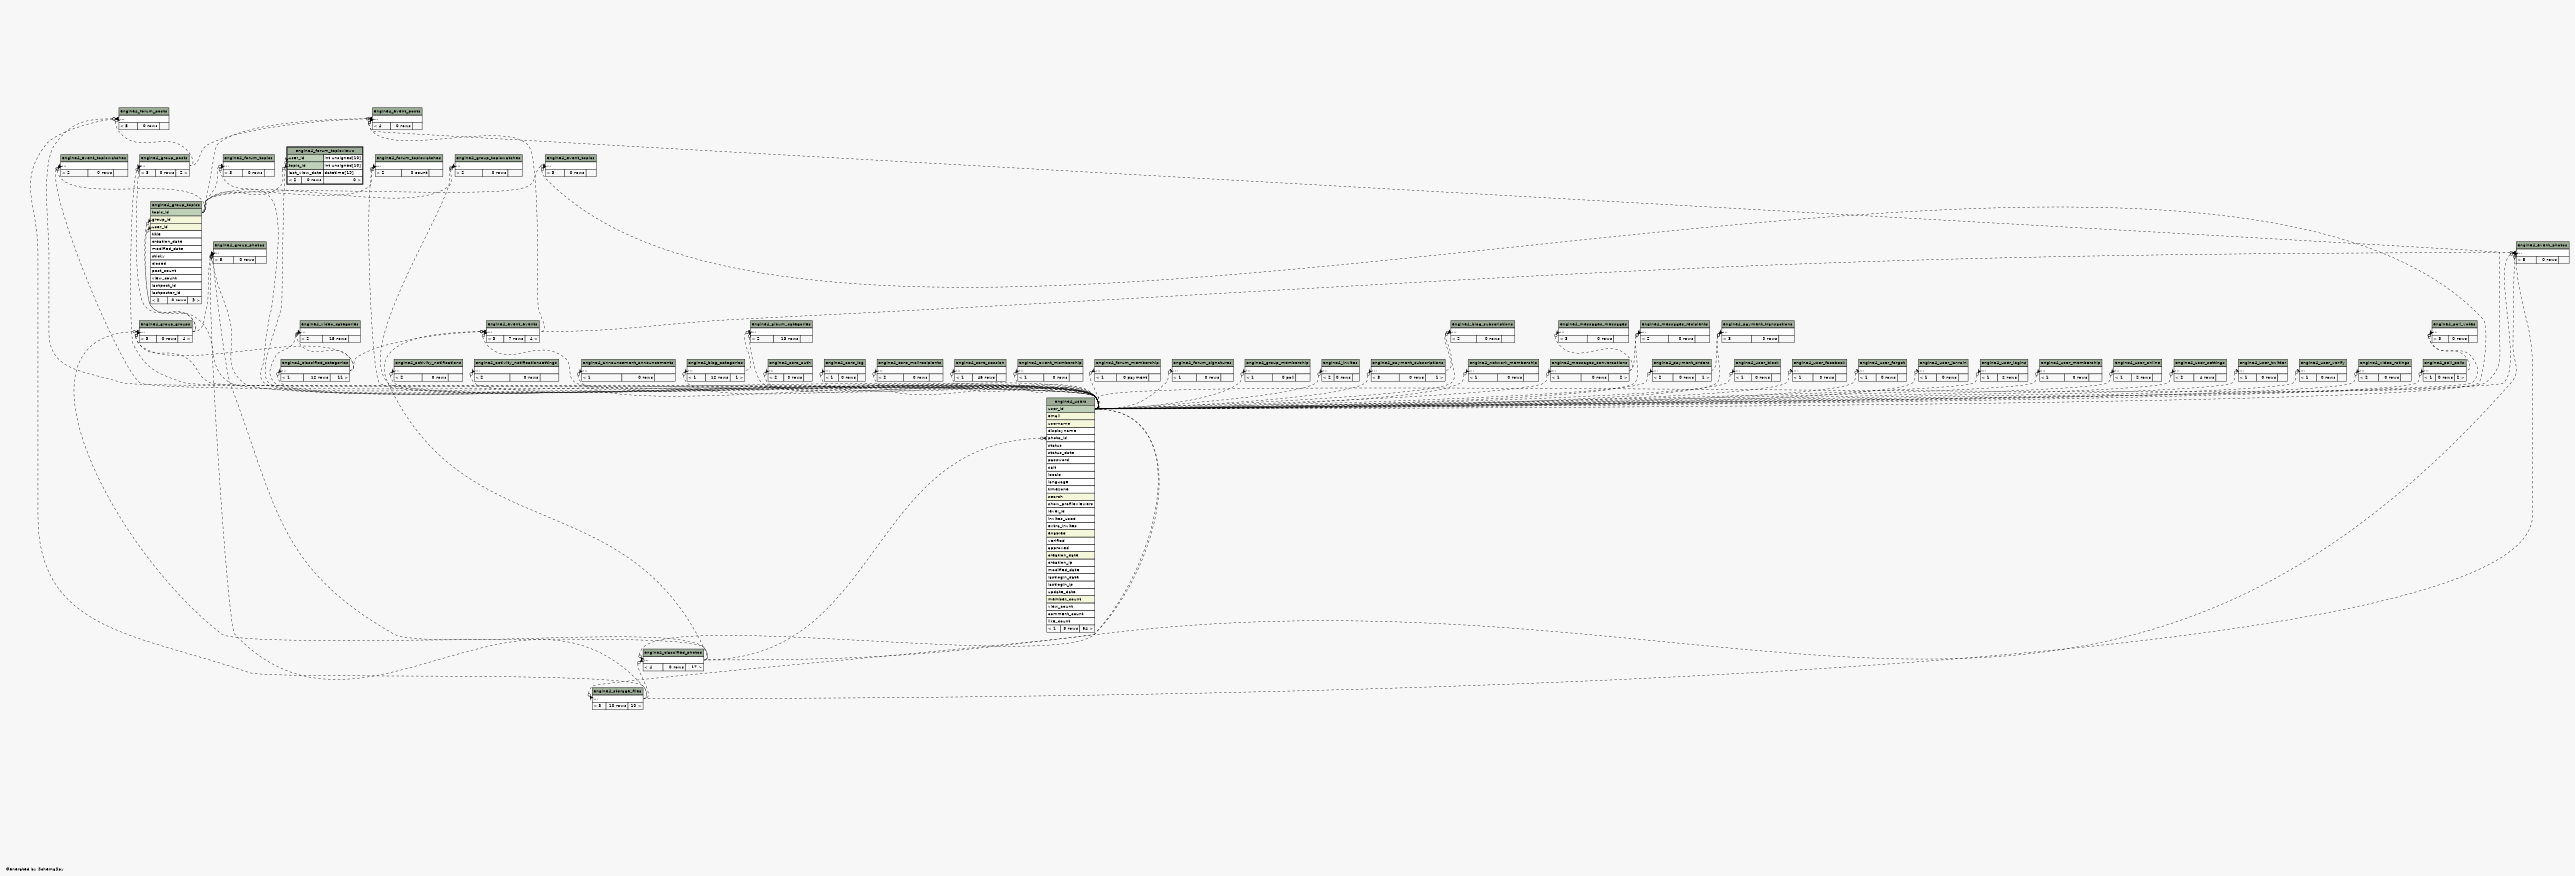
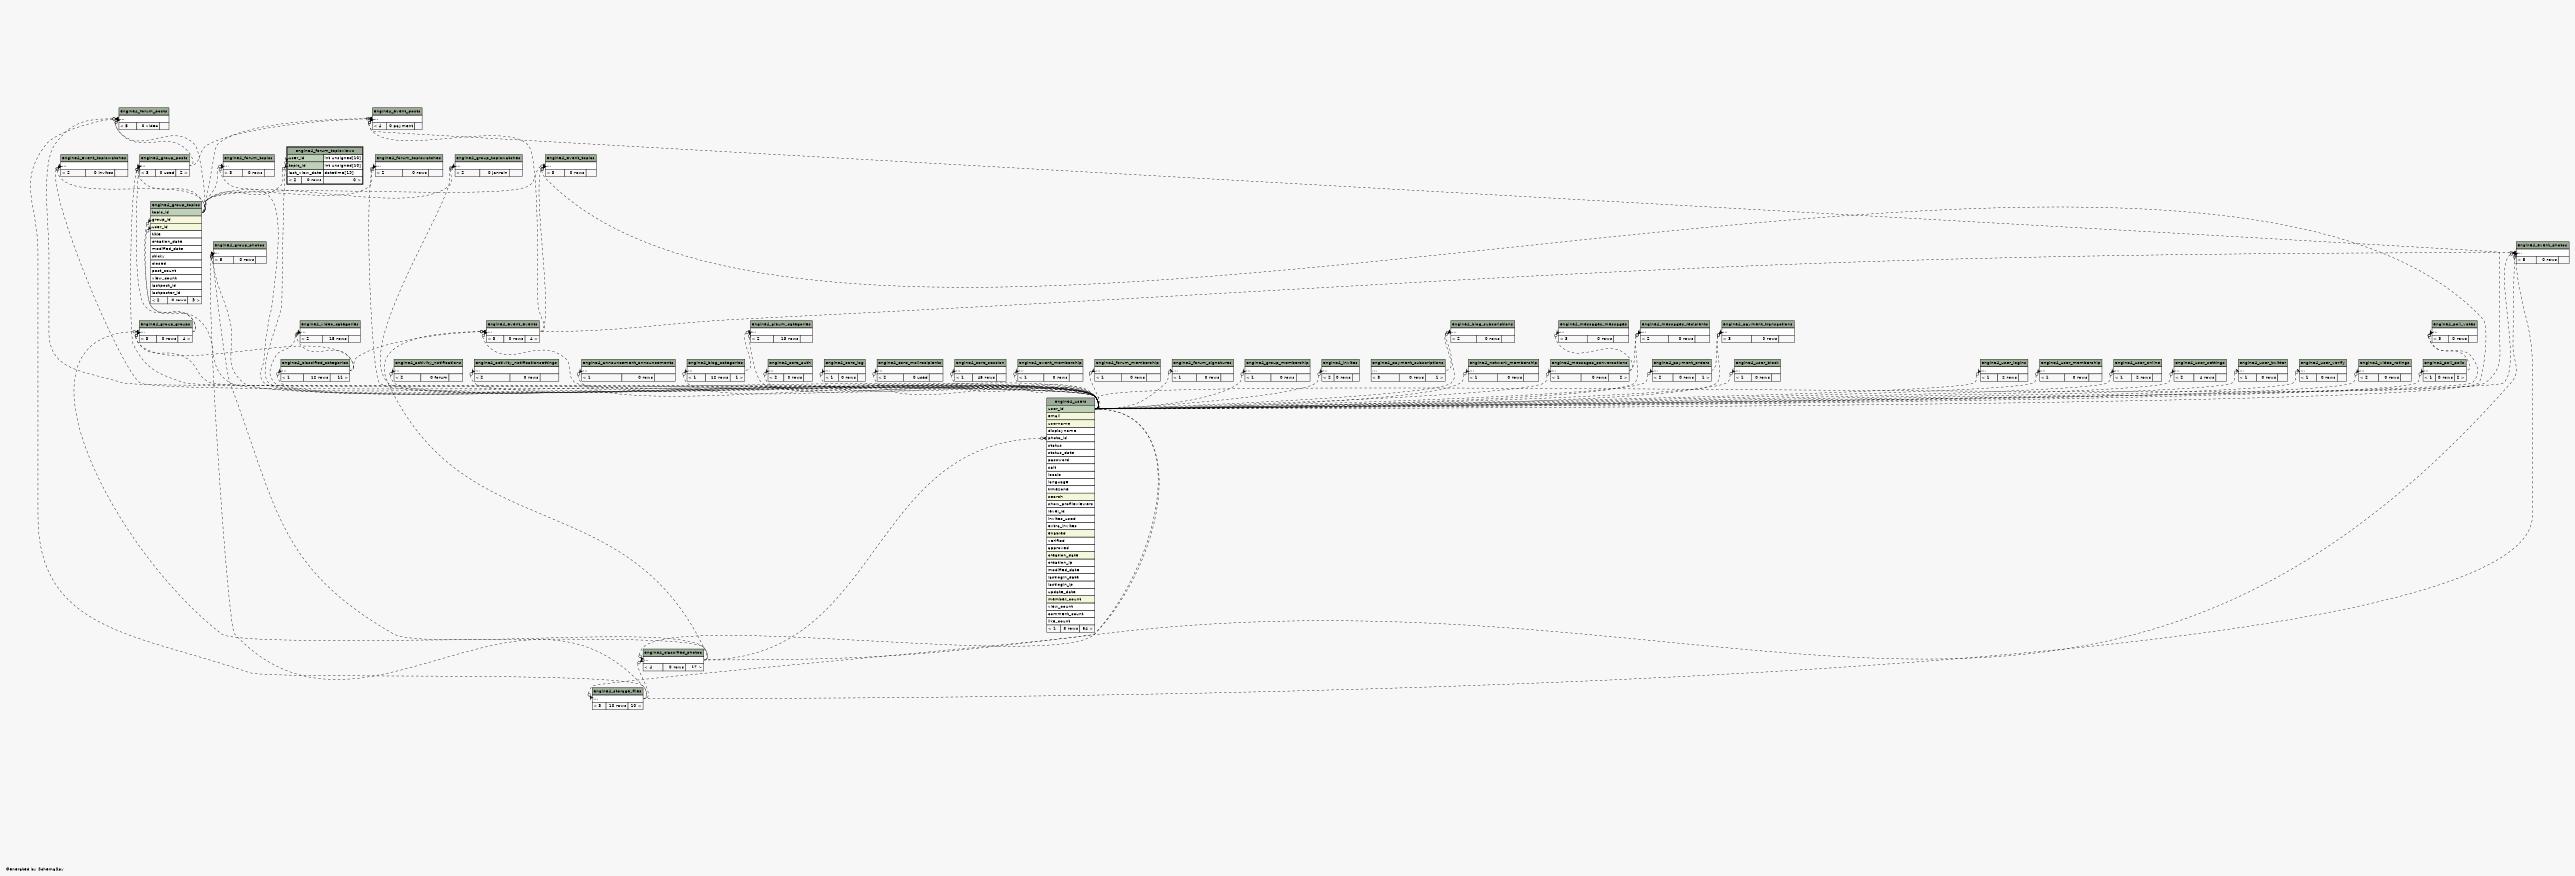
(150, 126) -> (150, 126)
(404, 126) -> (401, 126)
none -> (187, 139)
(105, 173) -> (104, 173)
(167, 173) -> (167, 173)
(419, 173) -> (420, 173)
(499, 173) -> (498, 173)
none -> (174, 189)
none -> (543, 252)
(208, 298) -> none
(516, 339) -> (516, 339)
(1820, 370) -> none
(1883, 370) -> none
(1943, 370) -> none
(439, 377) -> (439, 377)
(920, 377) -> (920, 377)
(1135, 377) -> (1138, 377)
(1288, 377) -> (1287, 377)
(1284, 398) -> none
